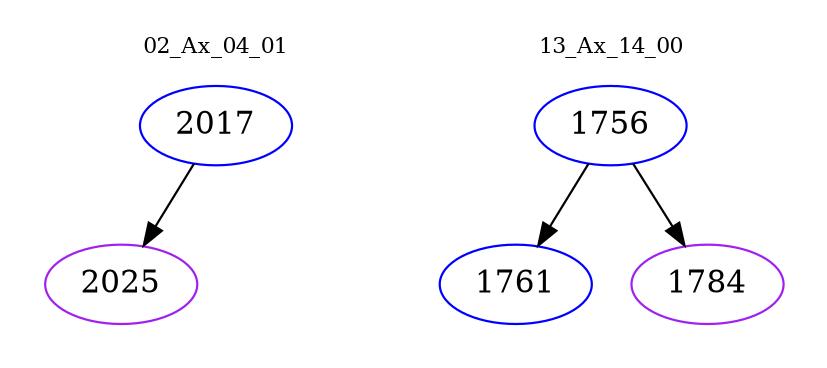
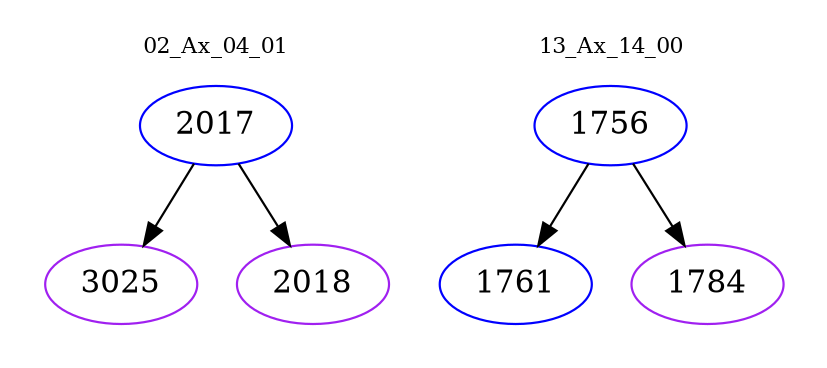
(121, 284) -> (121, 284)
none -> (313, 284)
